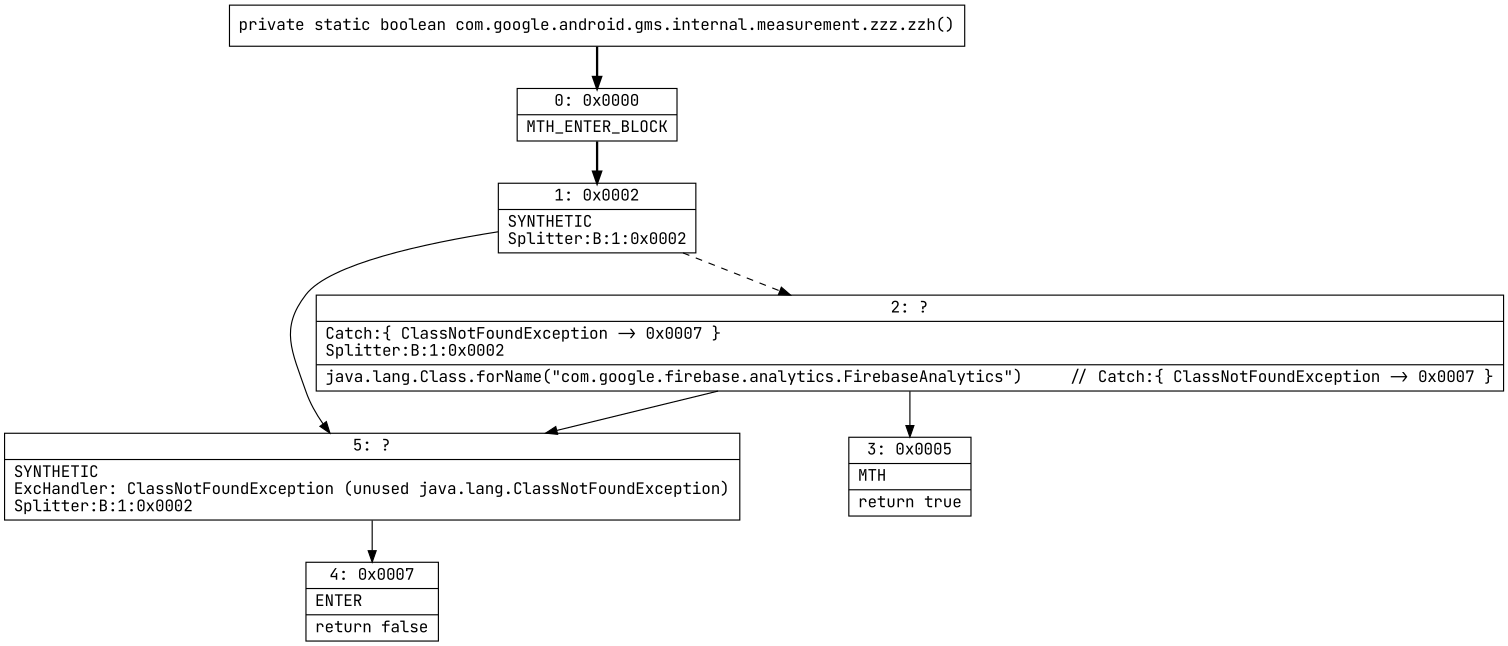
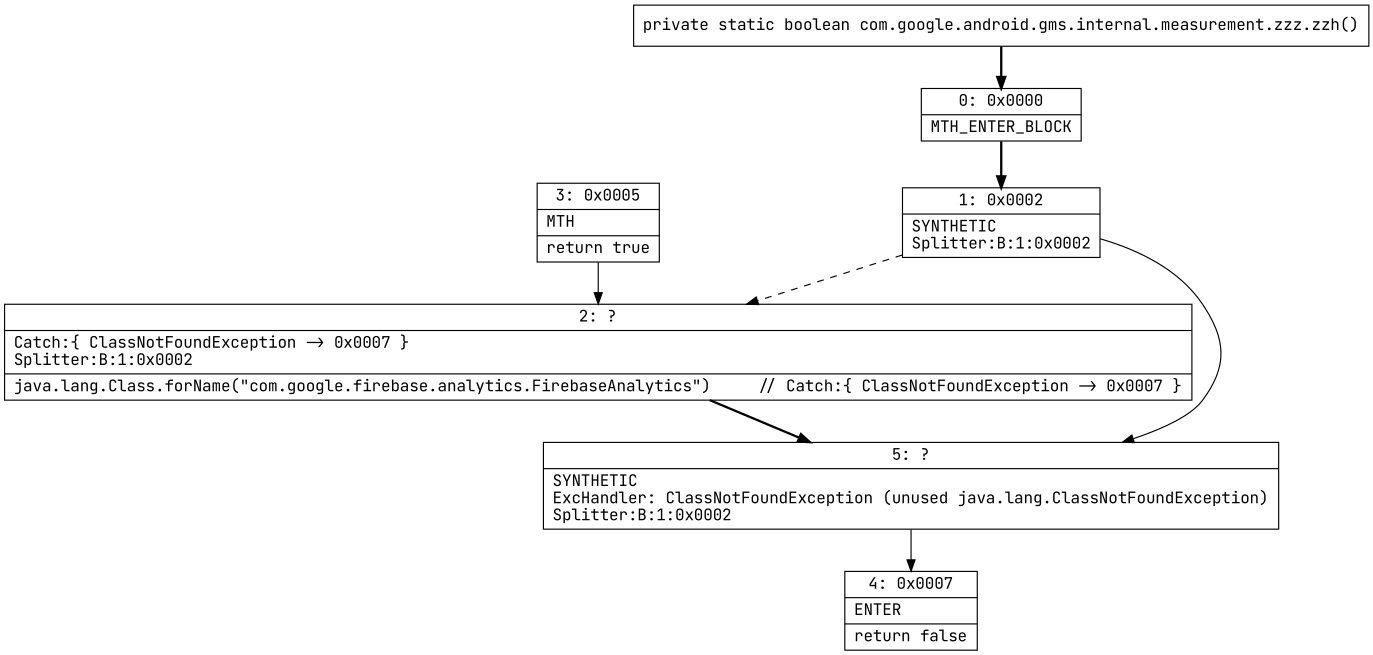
(910, 408) -> (598, 277)
(638, 411) -> (755, 419)
